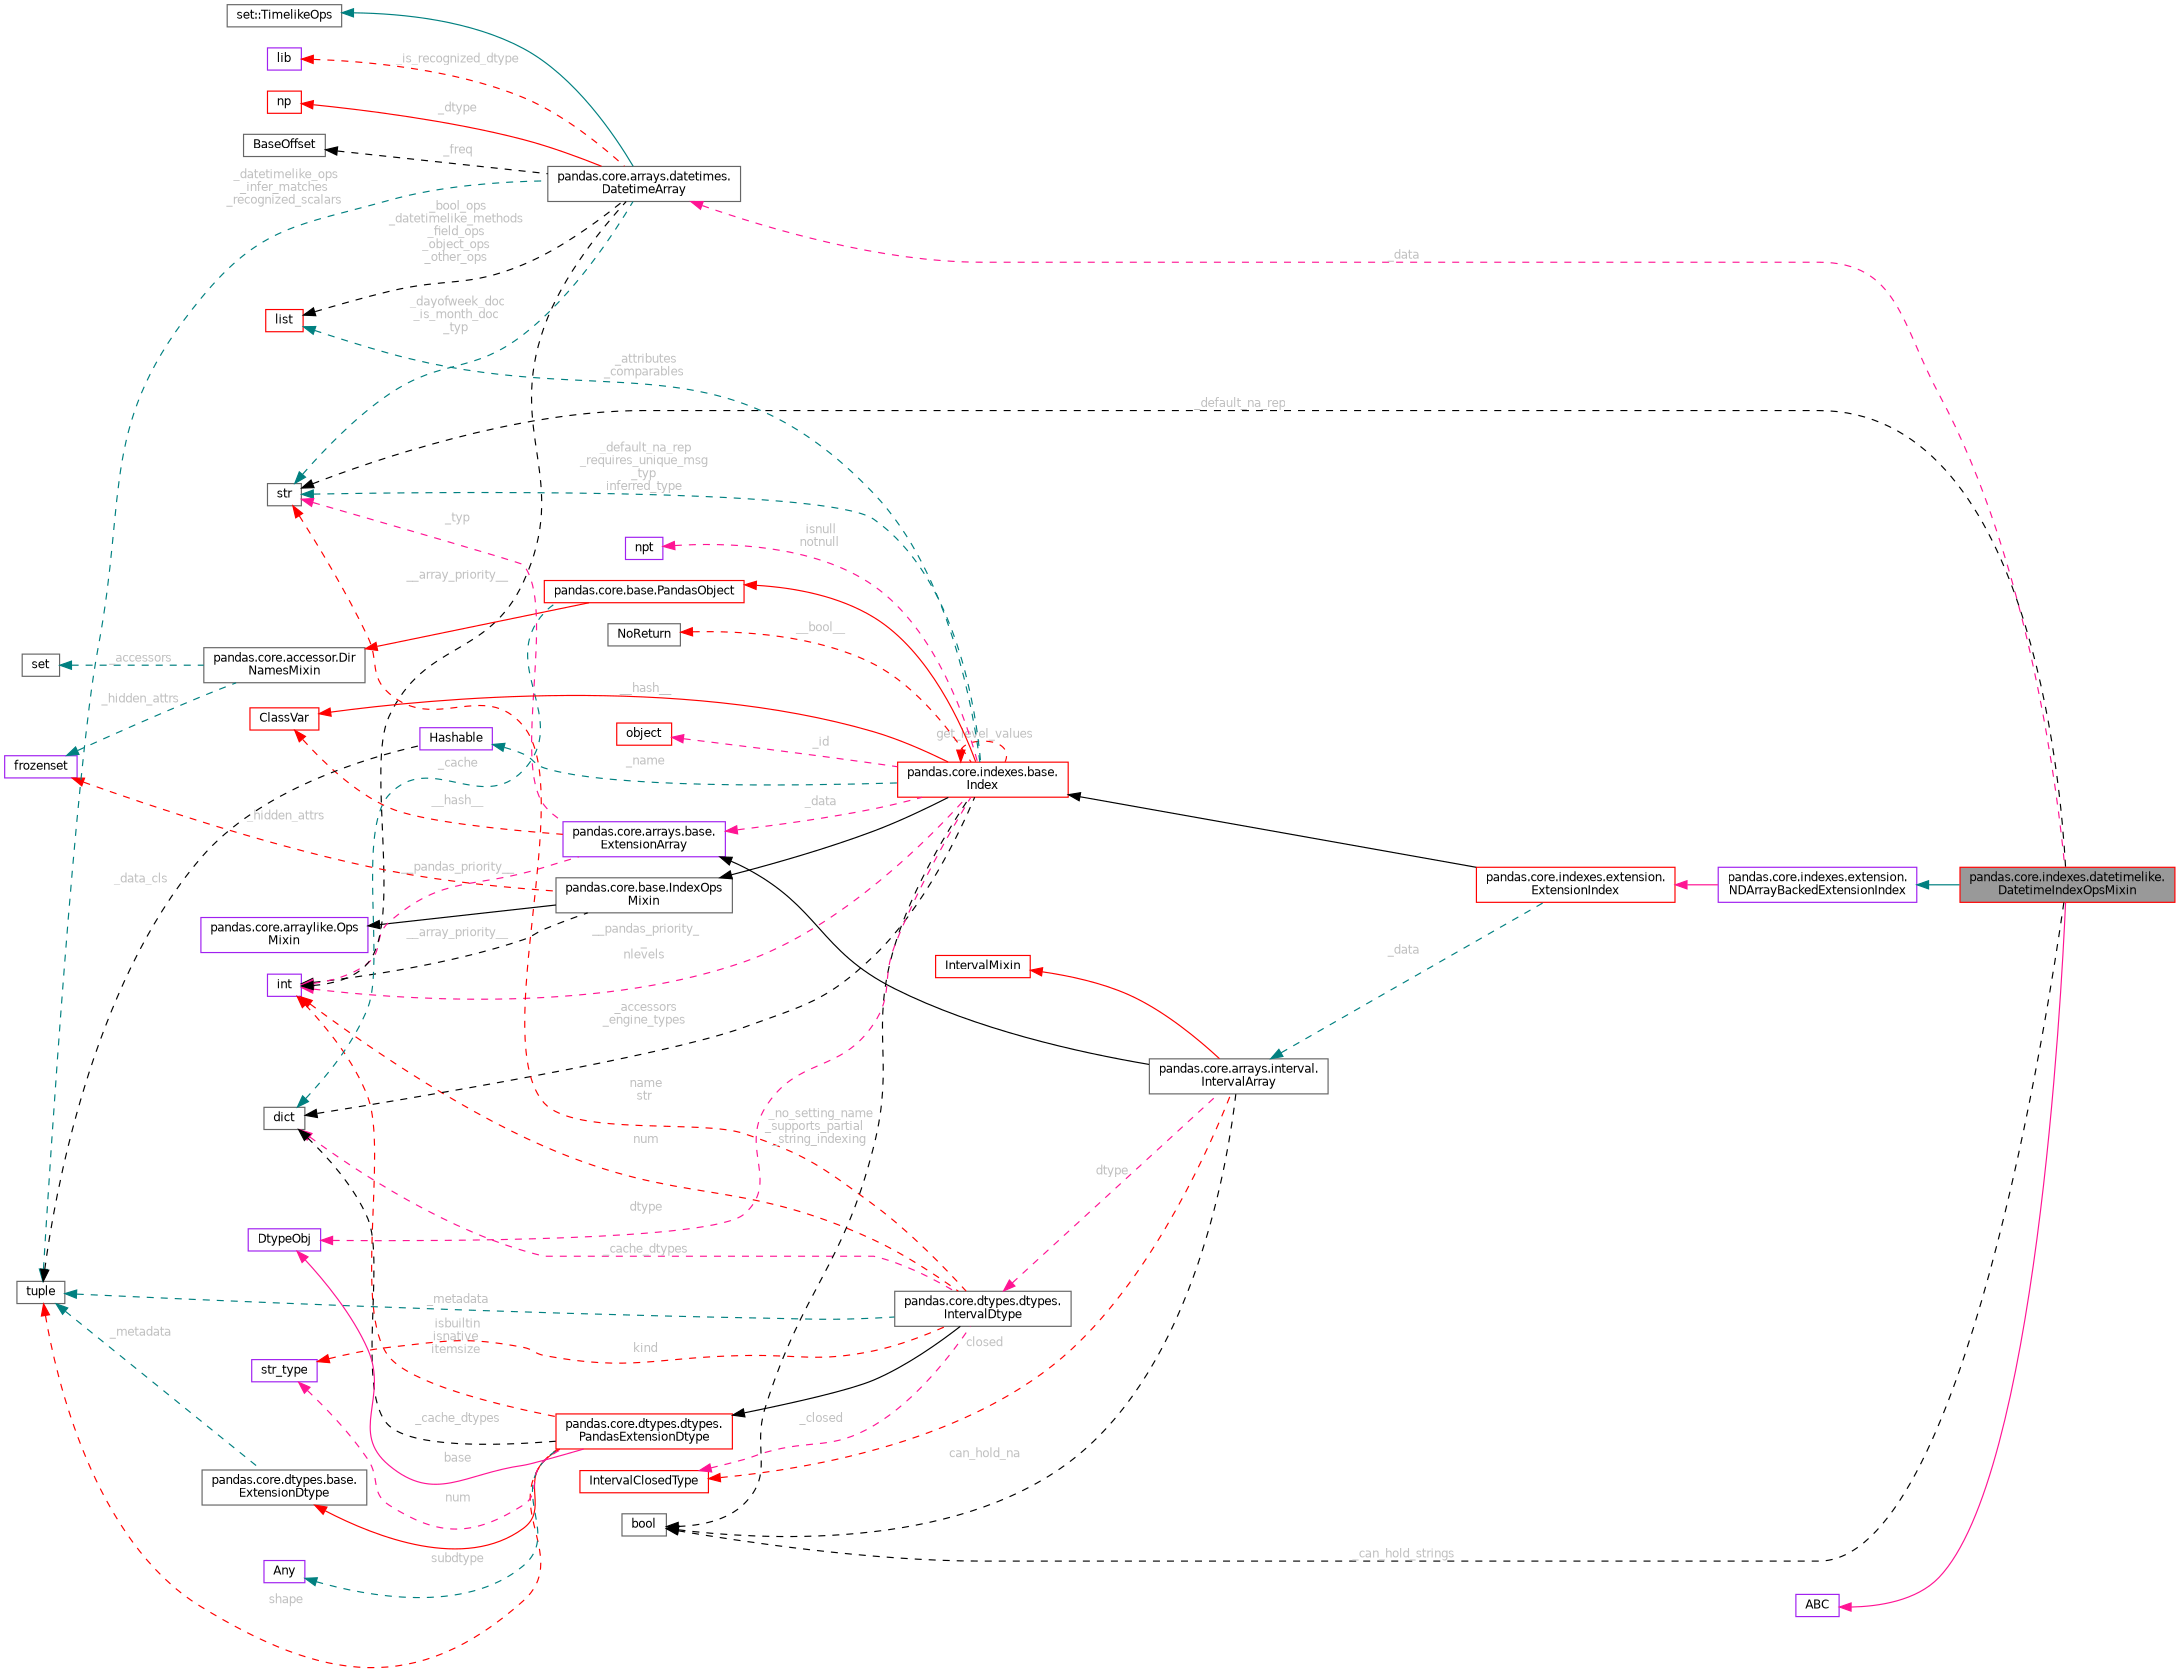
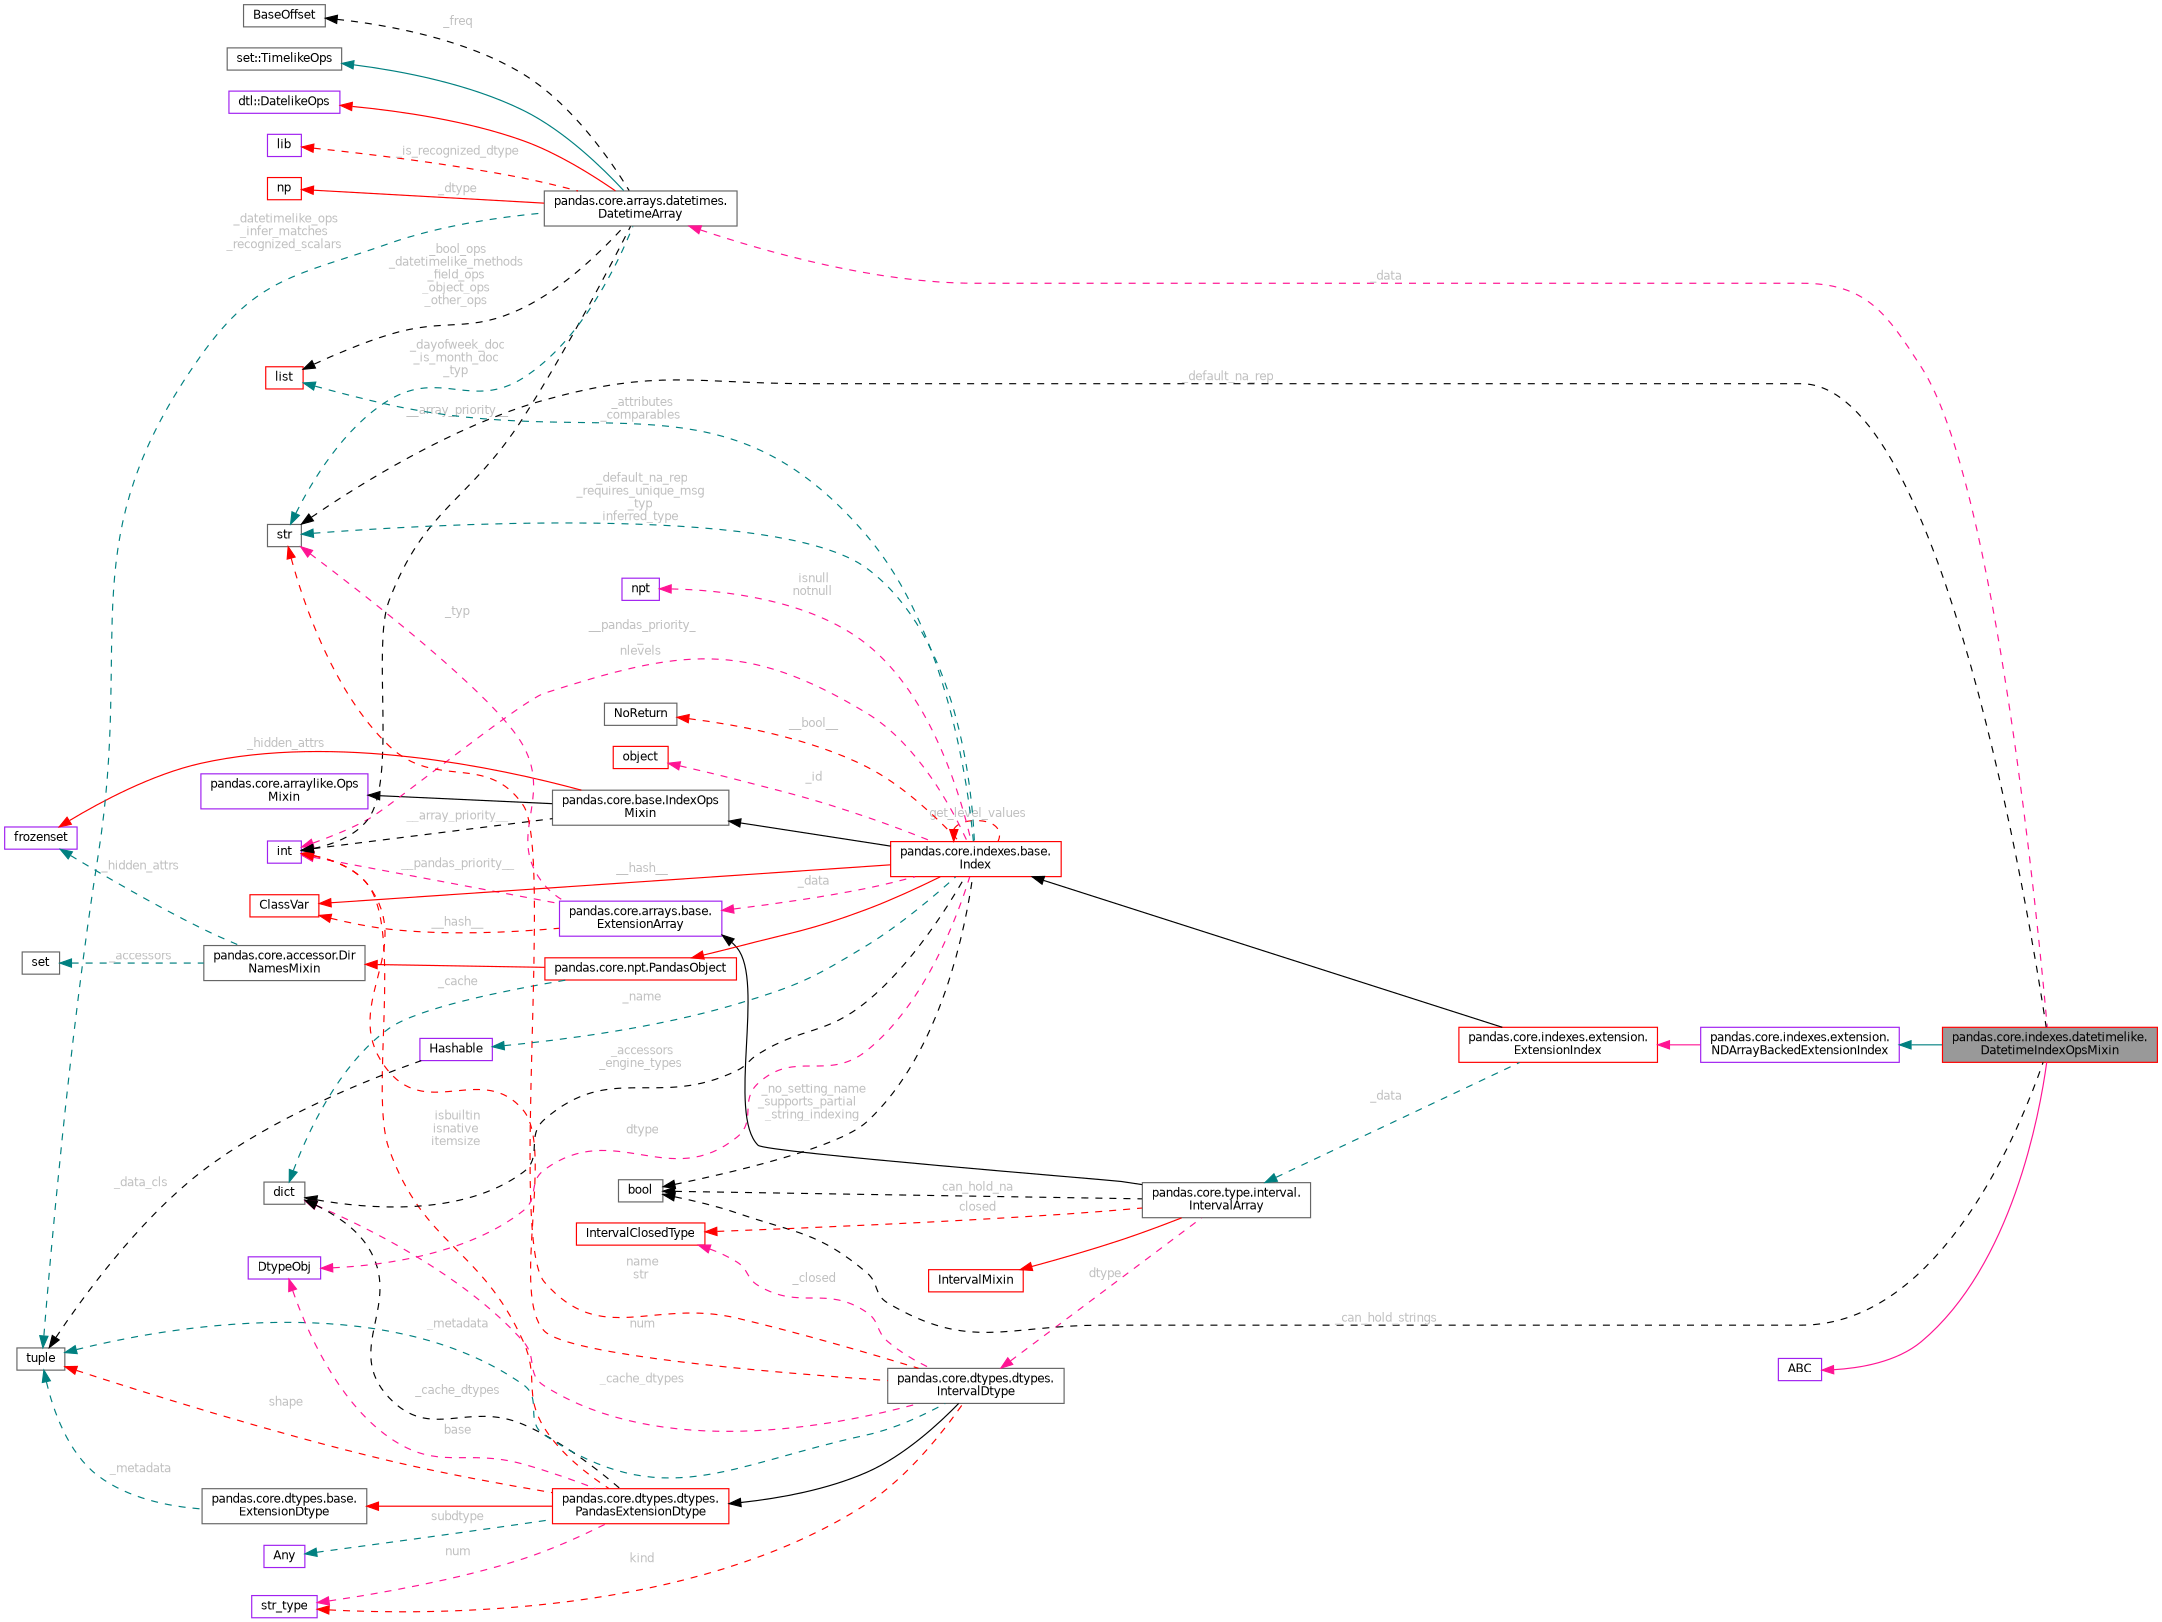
none -> (284, 102)
(644, 592) -> (641, 969)
(316, 854) -> (321, 752)
(1239, 1076) -> (1226, 1200)
(379, 1455) -> (405, 1447)
